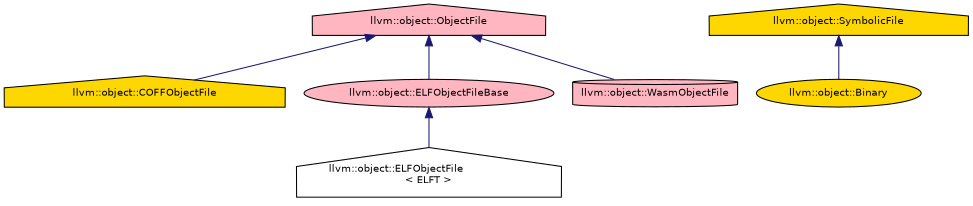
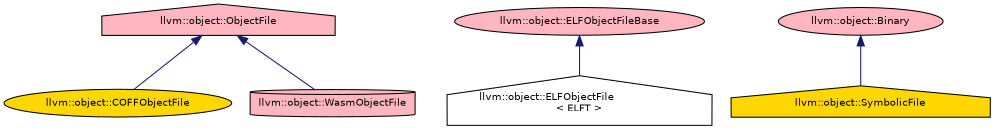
(429, 63) -> none
(839, 63) -> (861, 66)
(145, 93) -> (118, 103)
(839, 93) -> (861, 21)
